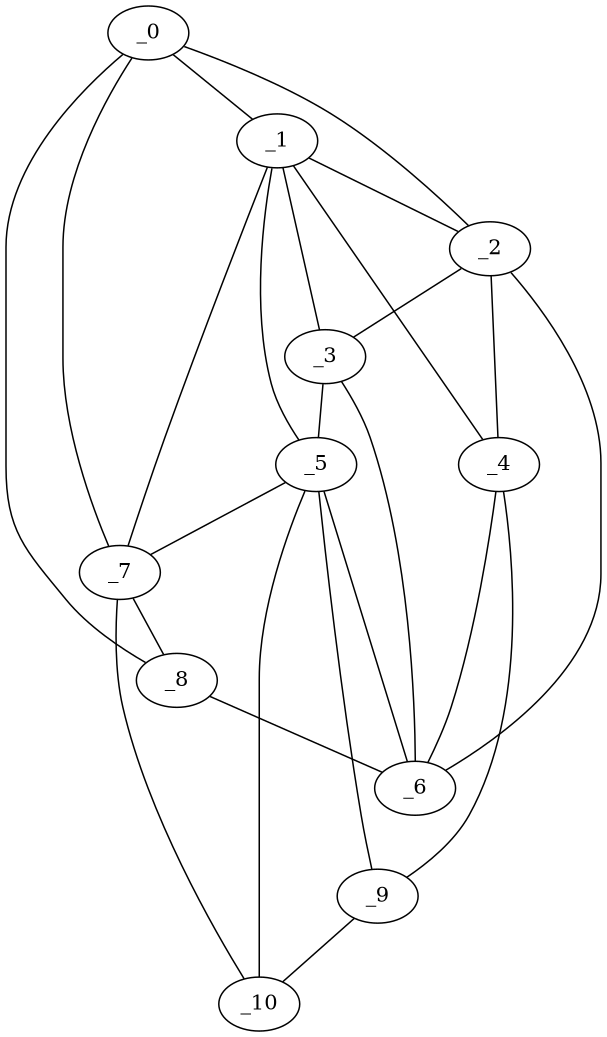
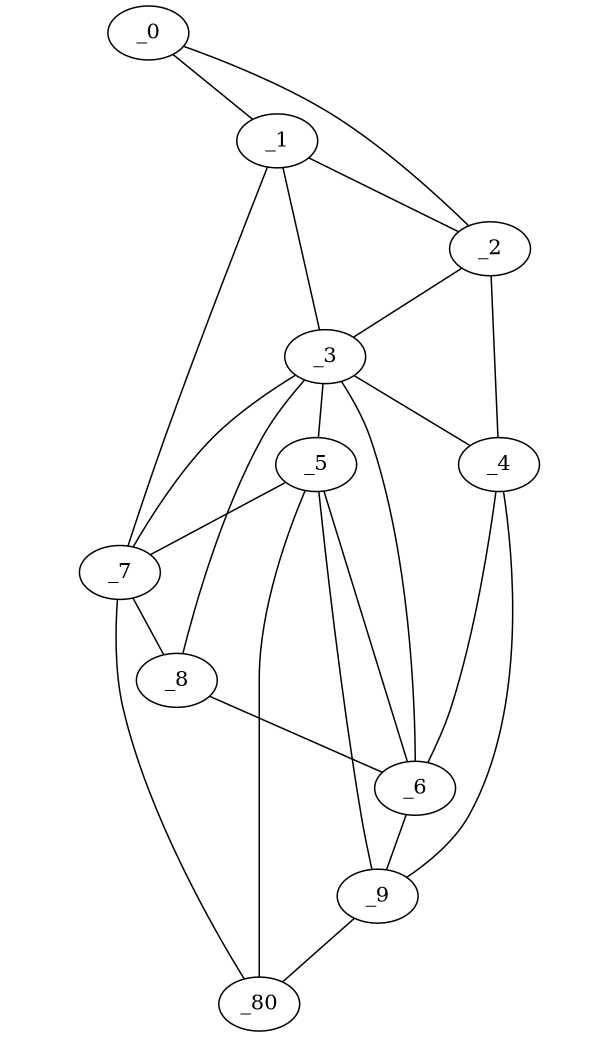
(63, 298) -> (202, 449)
(388, 303) -> (412, 411)
(261, 308) -> none
(6, 367) -> (234, 496)
(601, 541) -> (396, 842)
(259, 1004) -> (259, 1004)
